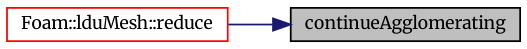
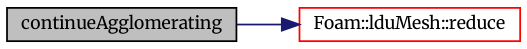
(250, 25) -> (259, 25)
